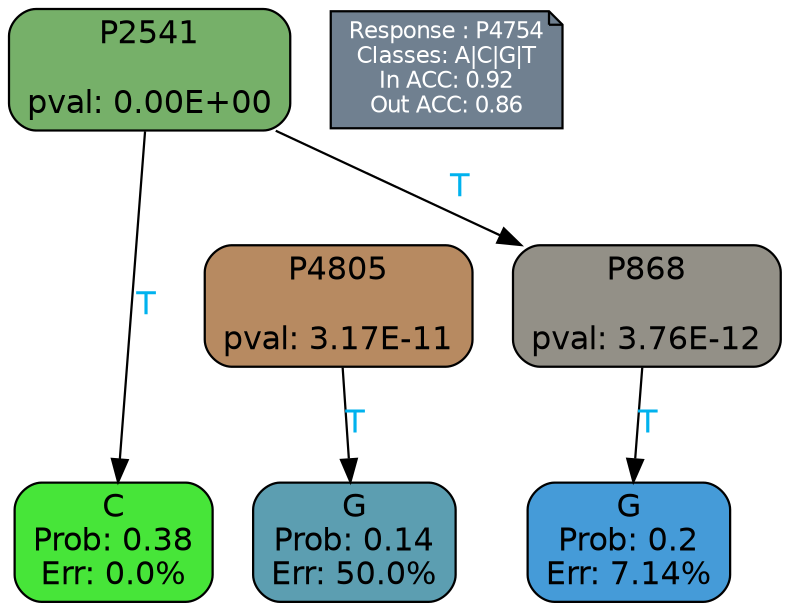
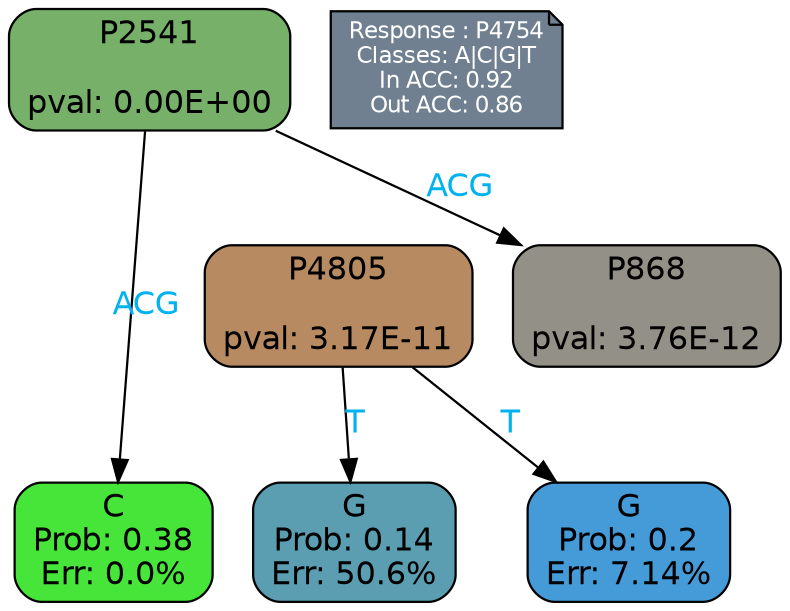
(460, 188) -> (460, 188)
(146, 306) -> (146, 306)
(639, 413) -> (475, 417)
(354, 542) -> (354, 542)
